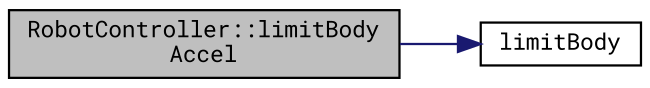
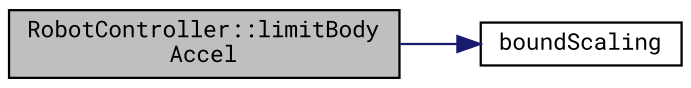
(561, 44) -> (581, 44)
